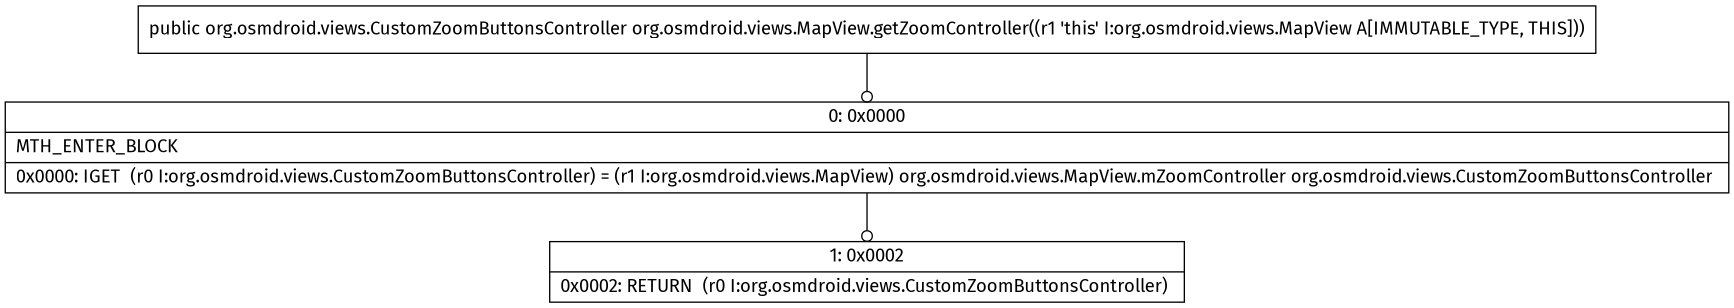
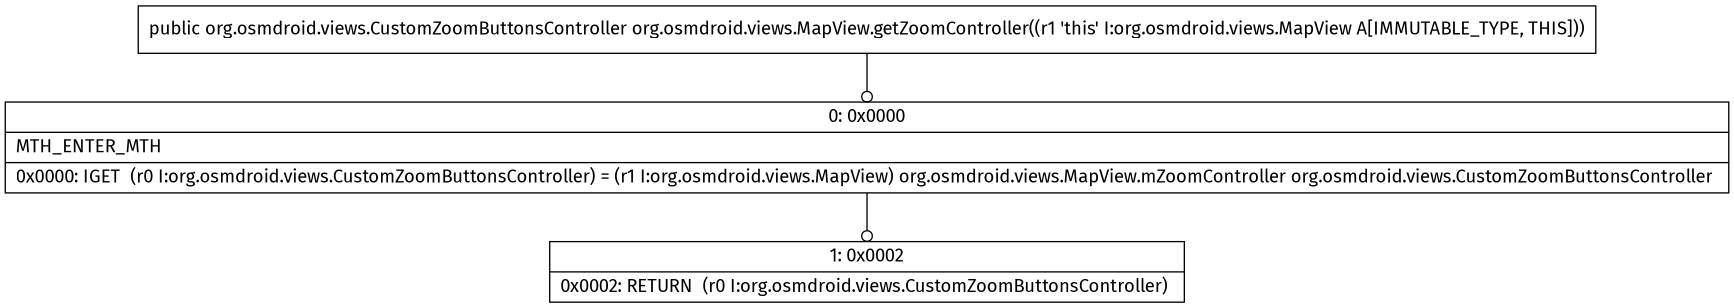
(97, 147) -> (90, 147)
